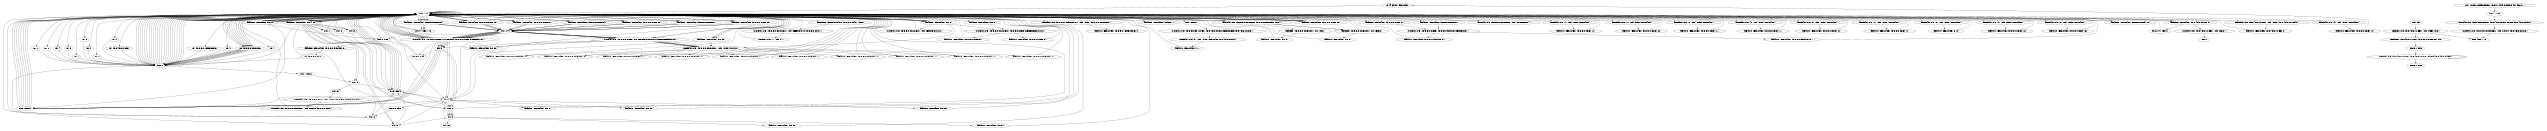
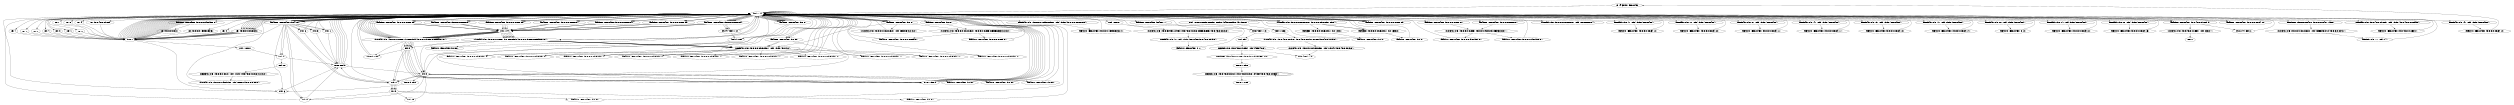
none -> (1259, 31)
(349, 45) -> (483, 16)
